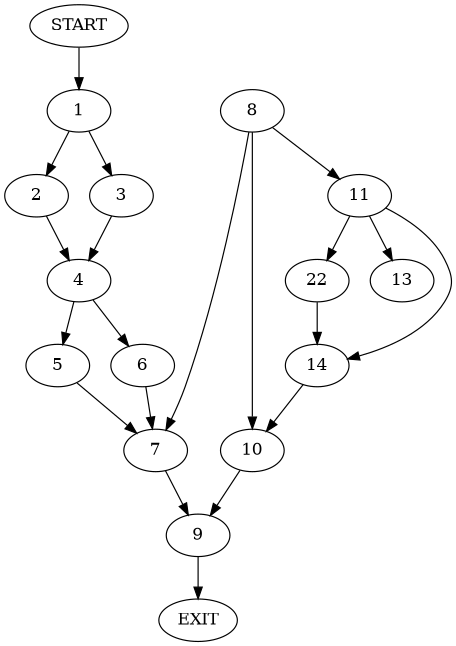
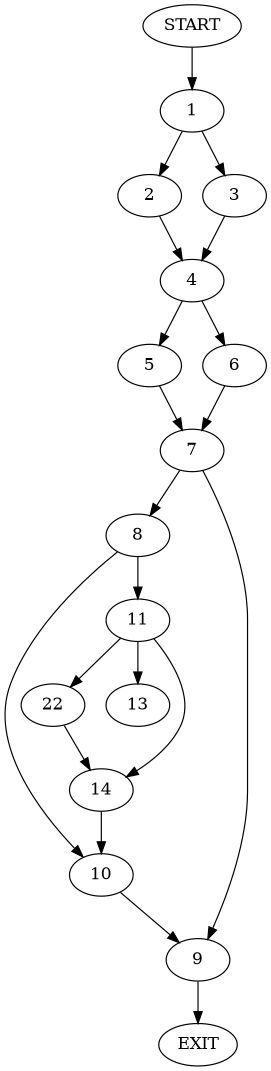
(217, 278) -> (168, 488)
